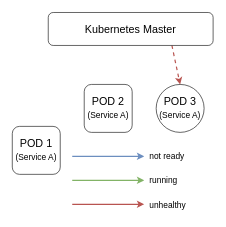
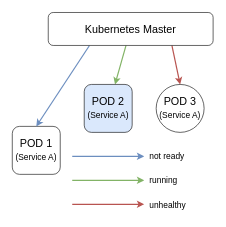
none -> (121, 62)
(176, 63) -> (176, 63)
none -> (65, 83)
(108, 108) -> (108, 108)
